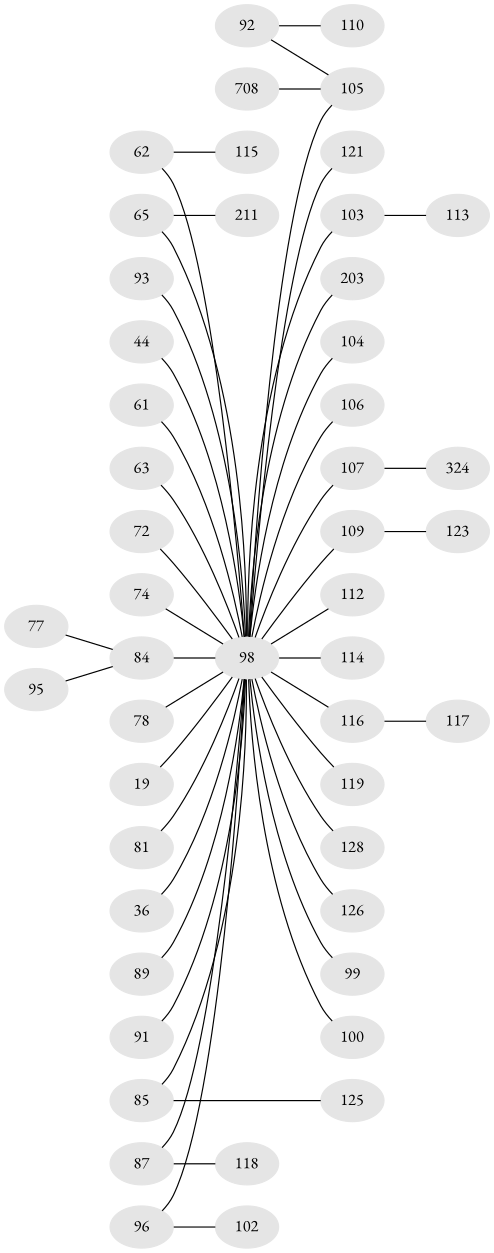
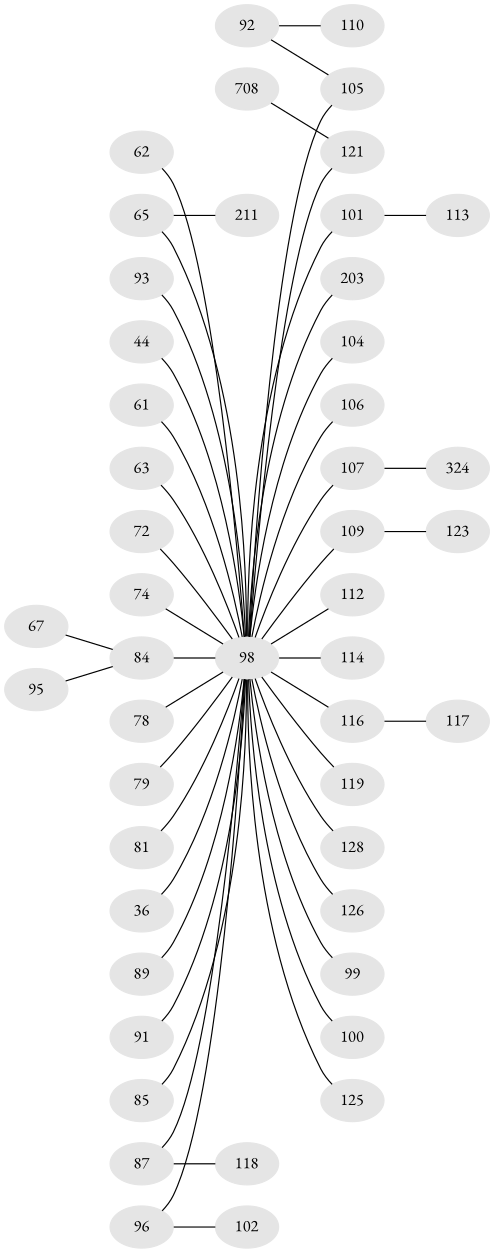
(300, 89) -> (300, 121)
(247, 152) -> none
(352, 215) -> (352, 215)
(36, 626) -> (36, 626)
(142, 784) -> (142, 784)
(247, 1101) -> (265, 888)
